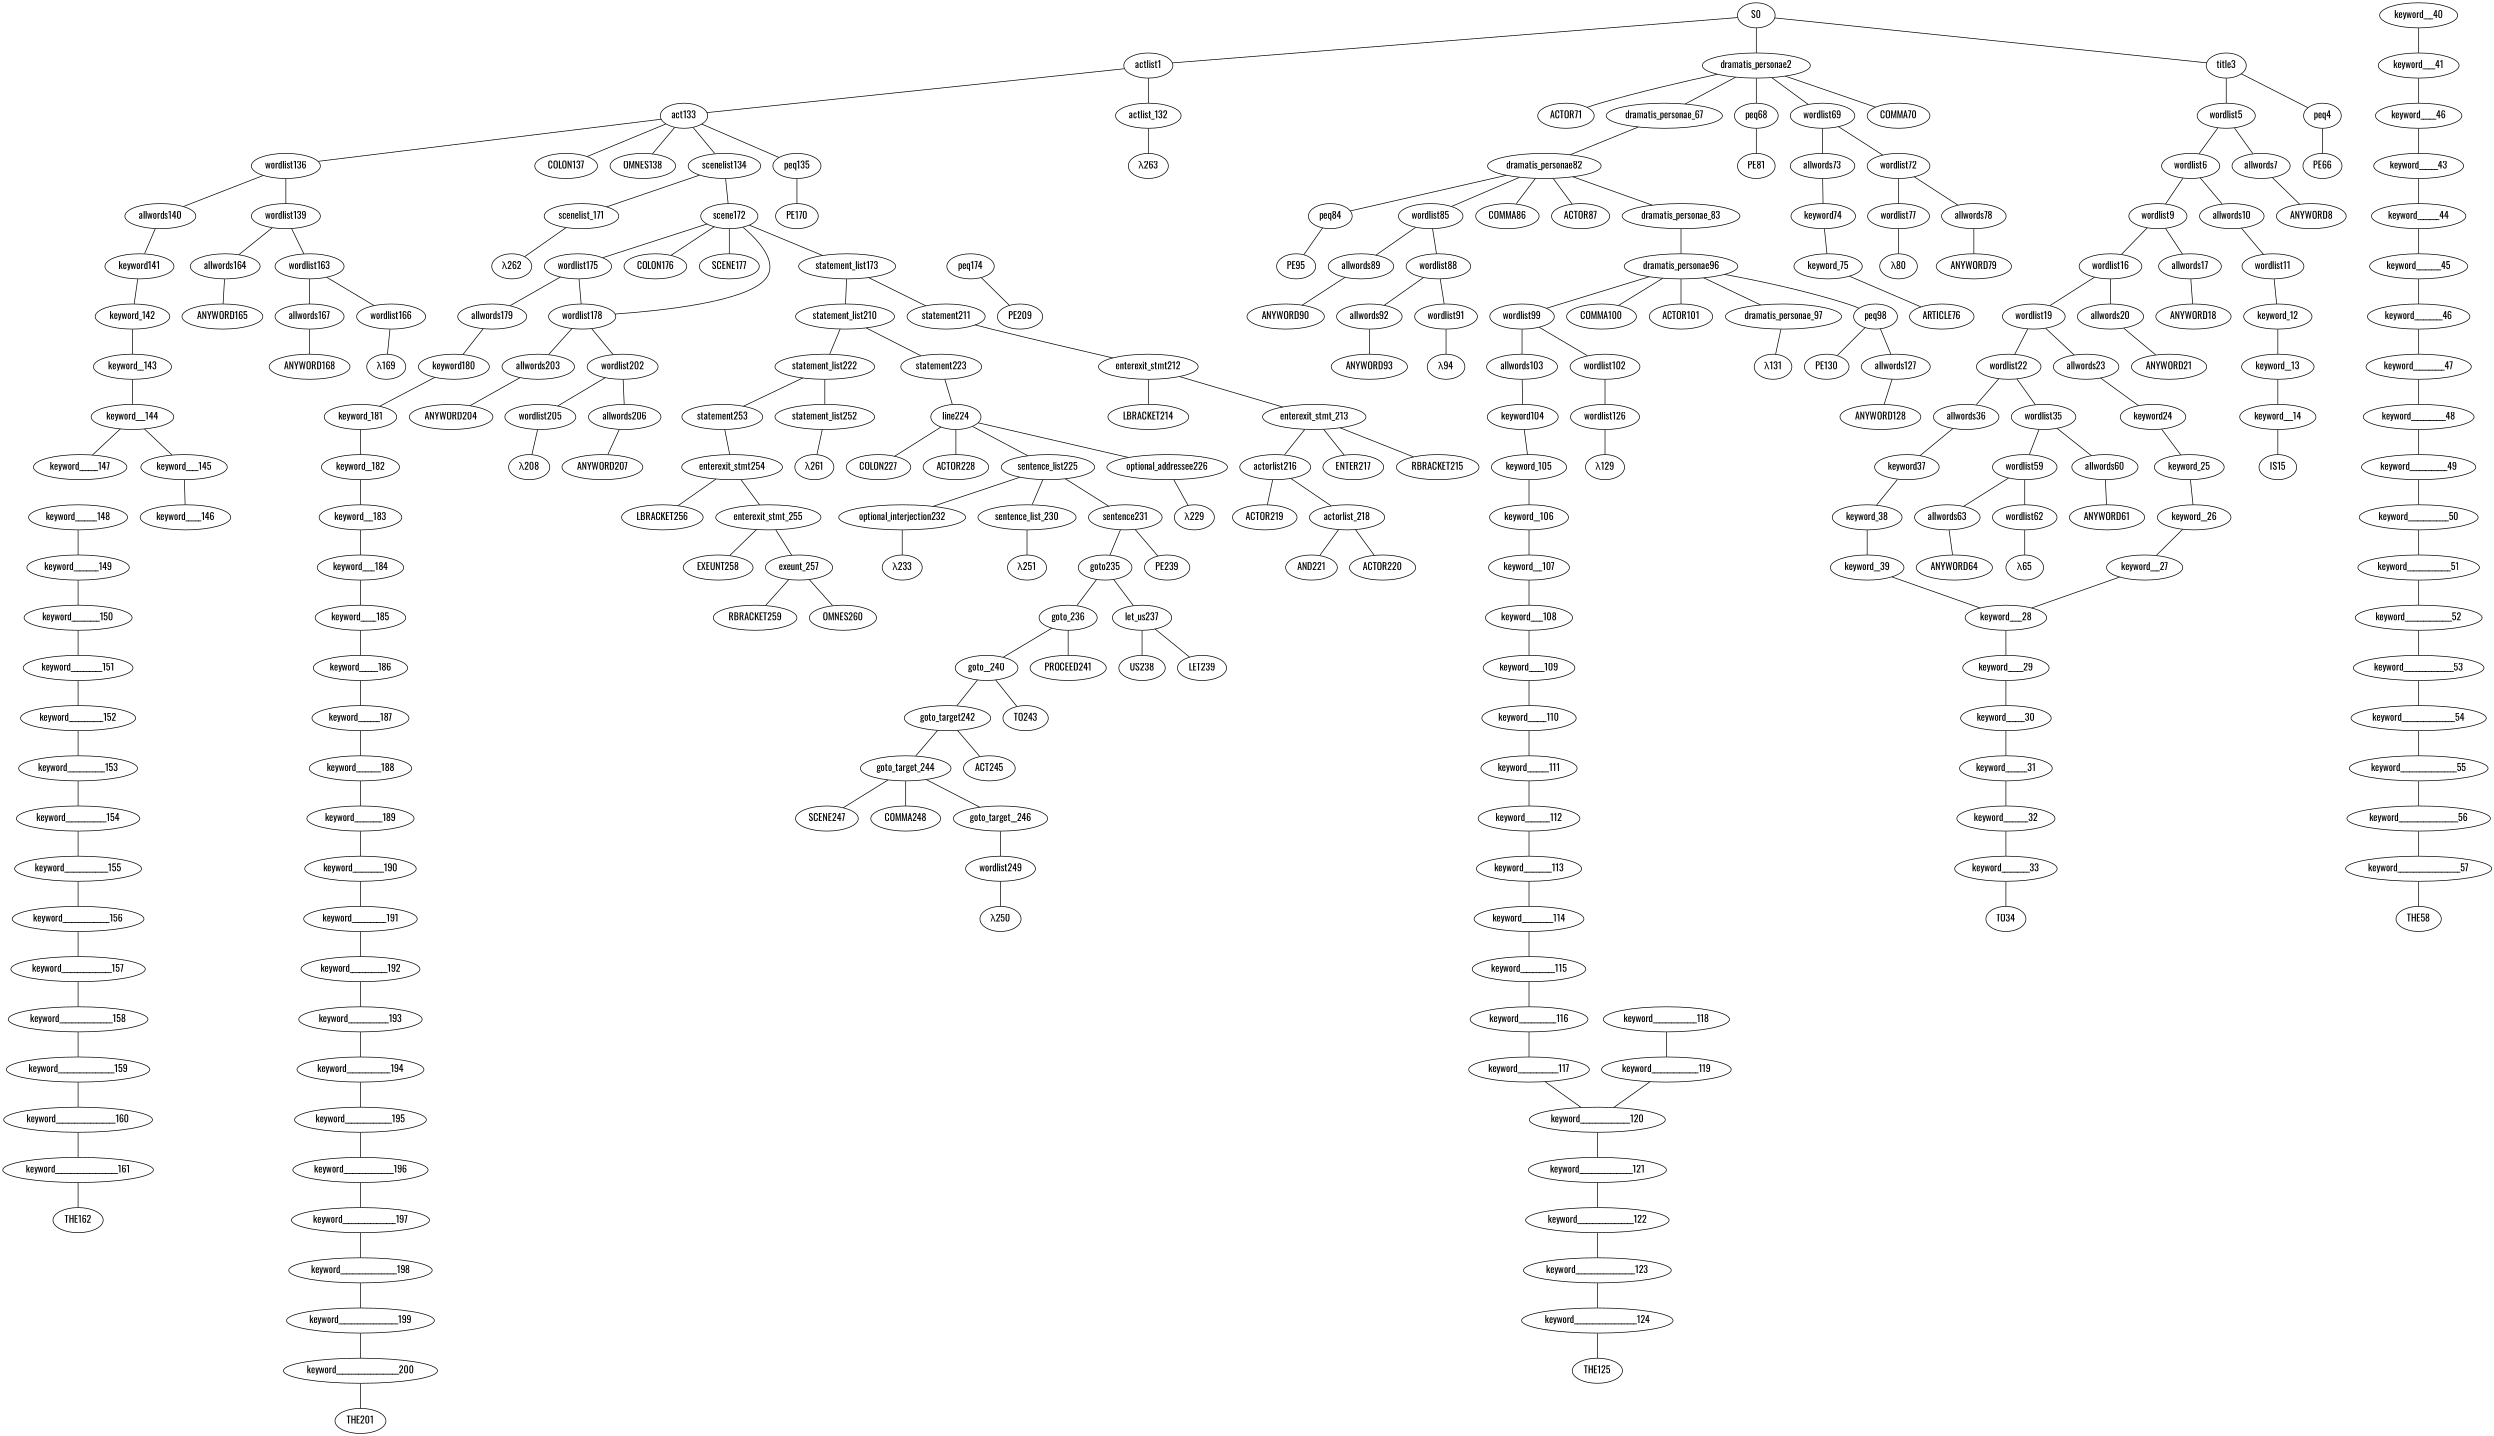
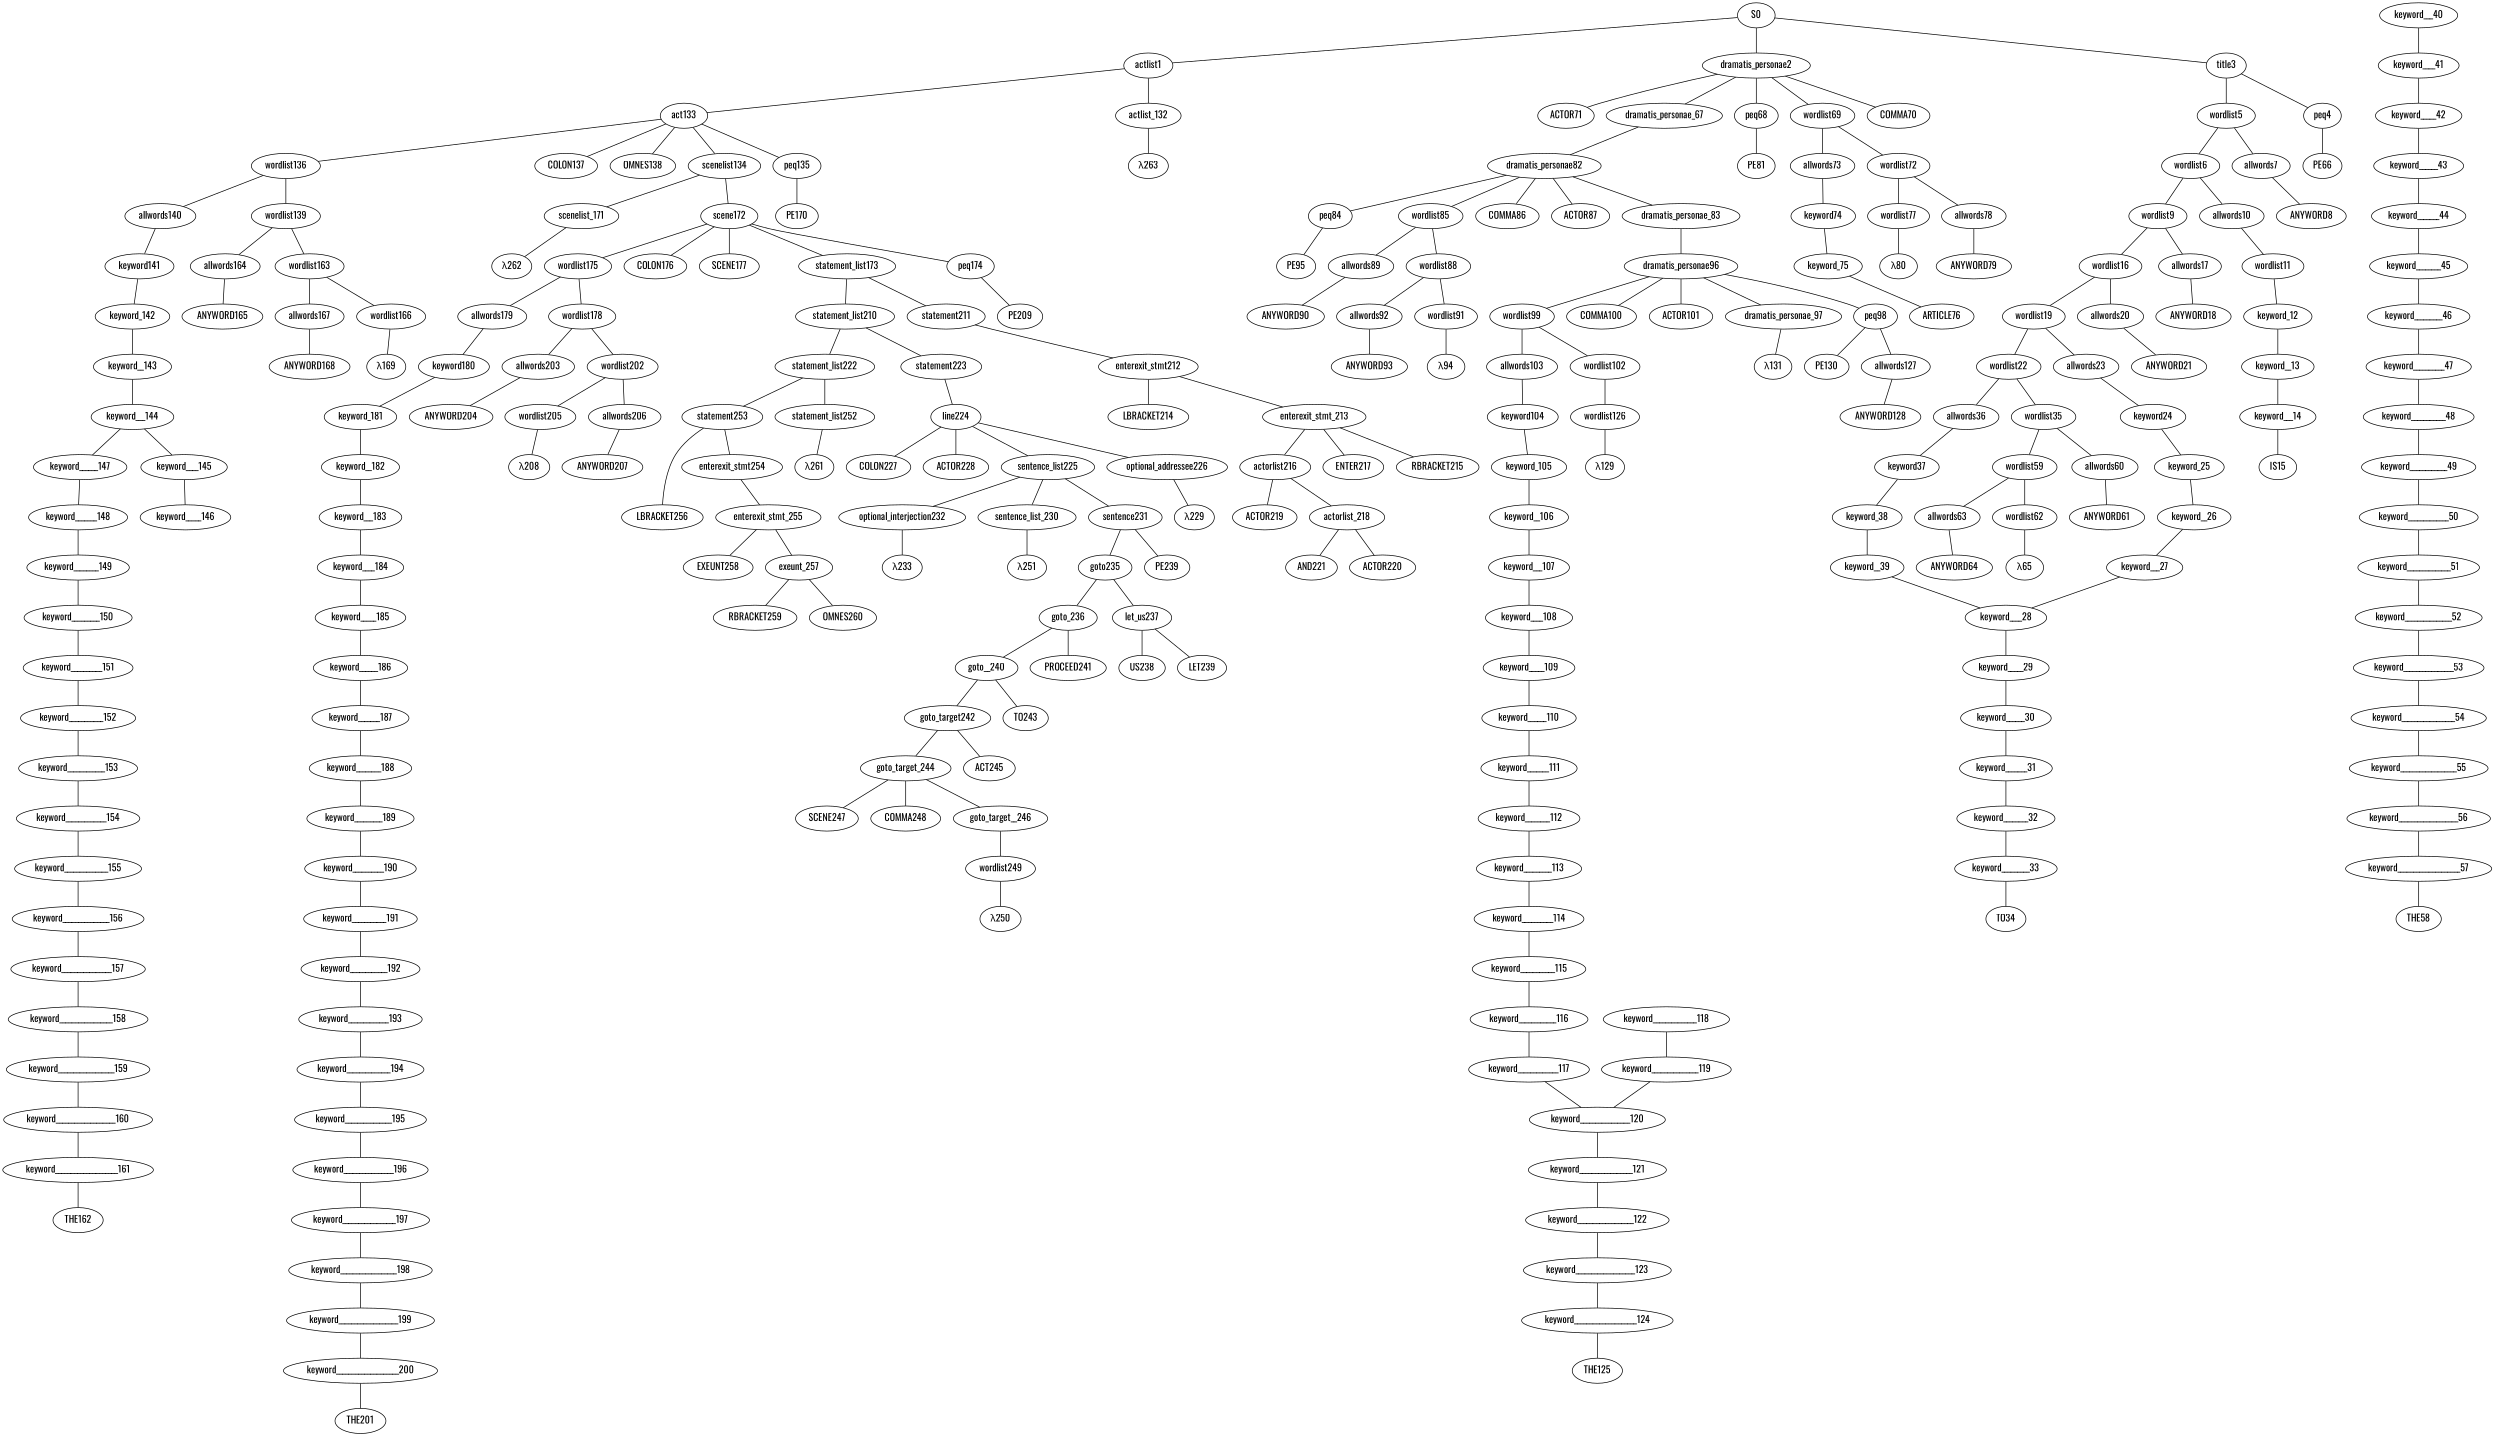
(2419, 116) -> (2419, 116)
(723, 299) -> (850, 244)
none -> (79, 492)
(697, 492) -> (672, 461)
